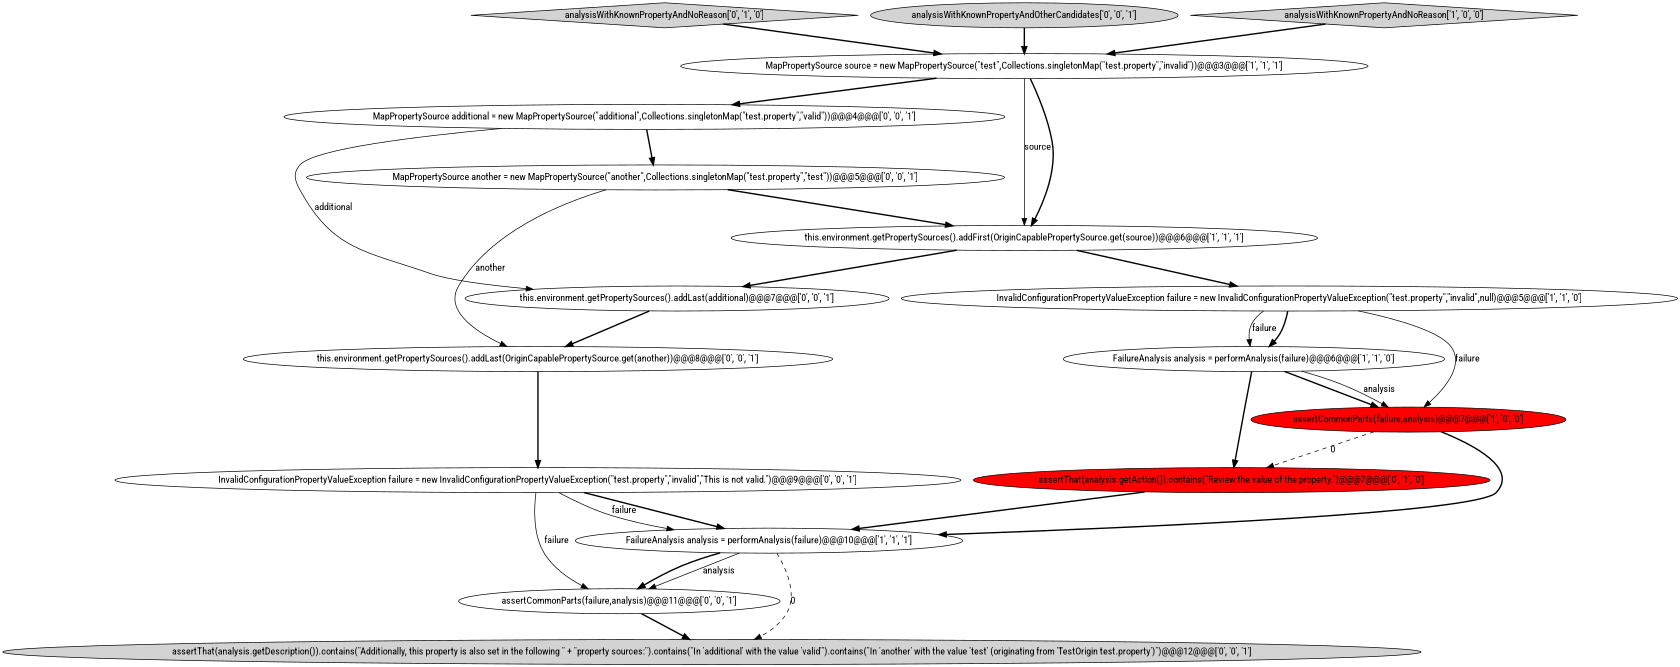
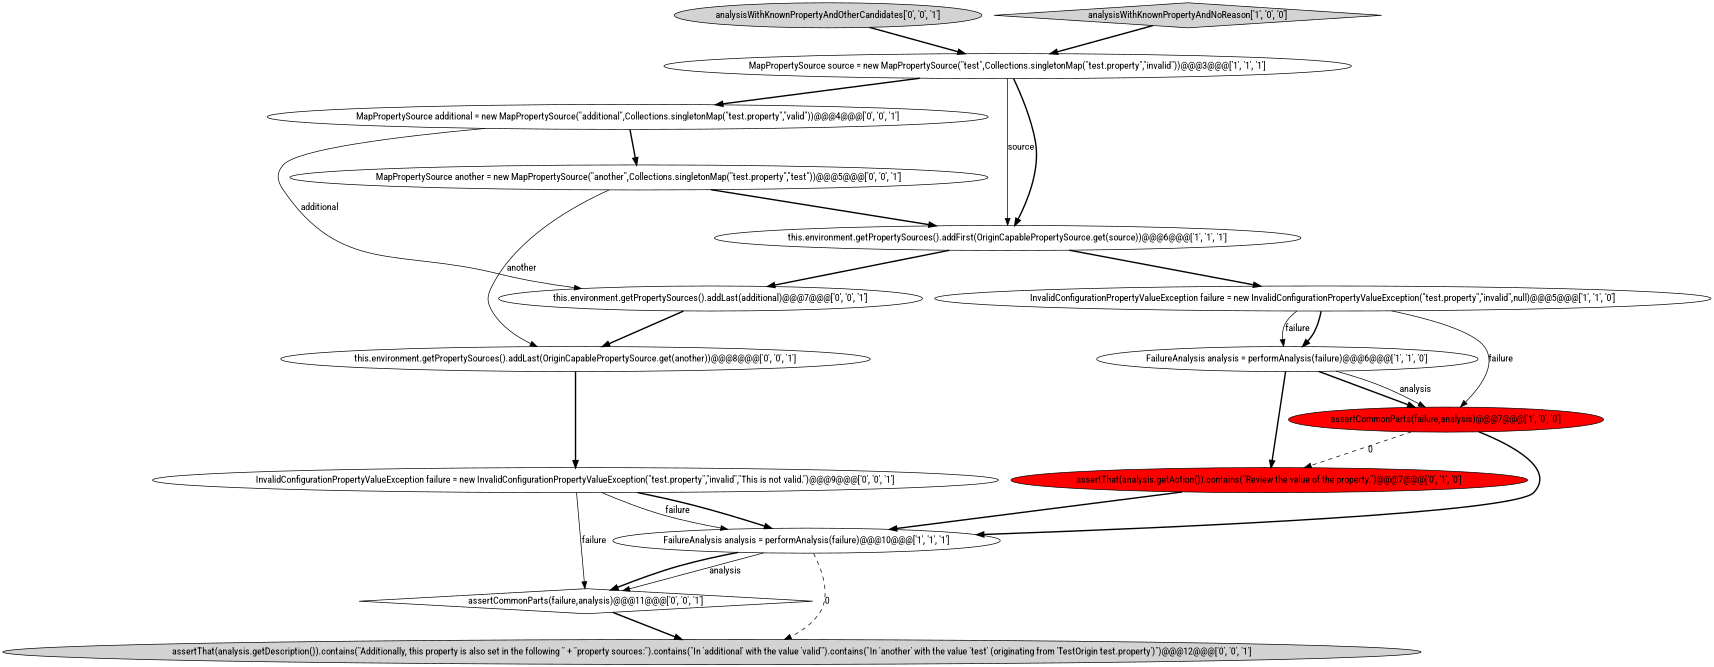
(665, 15) -> none
(619, 601) -> (586, 601)
